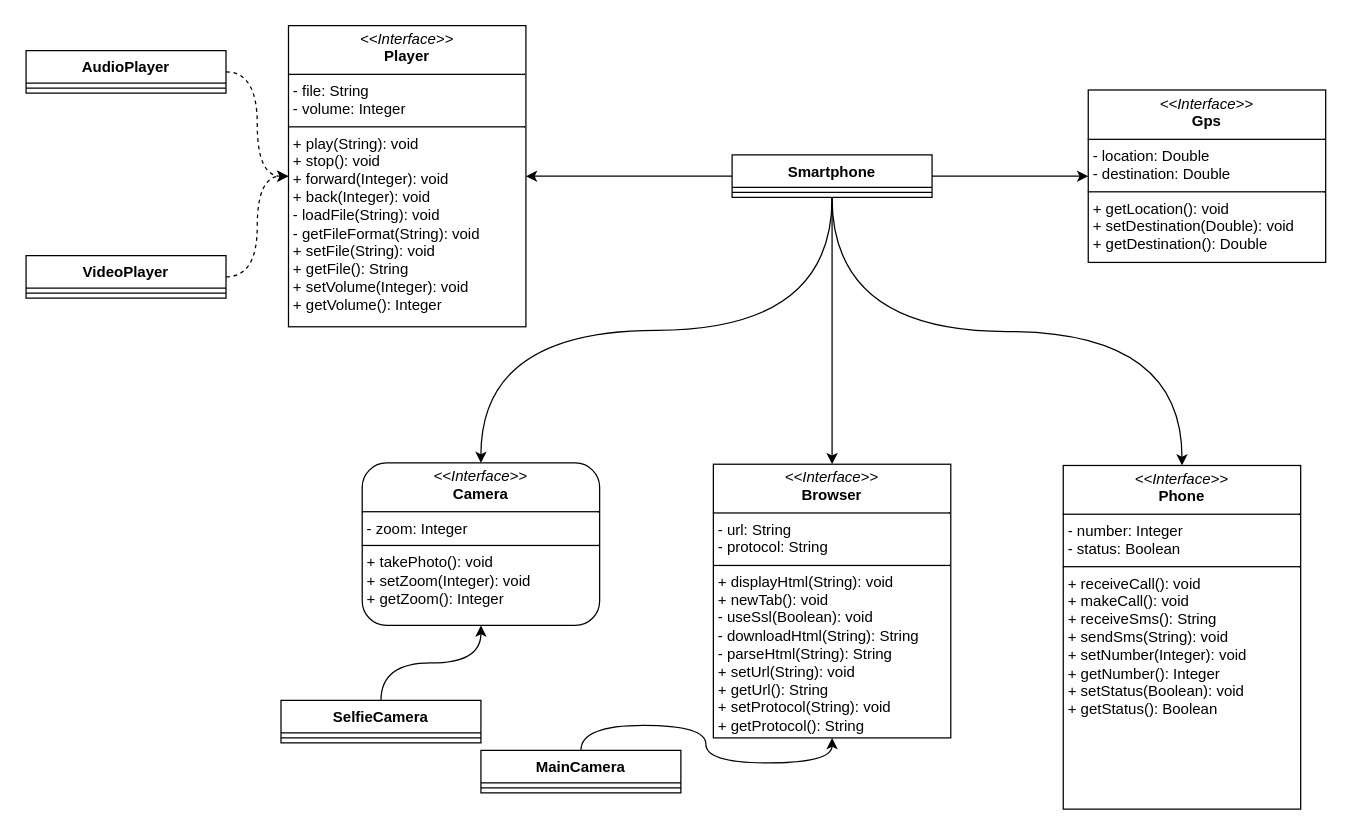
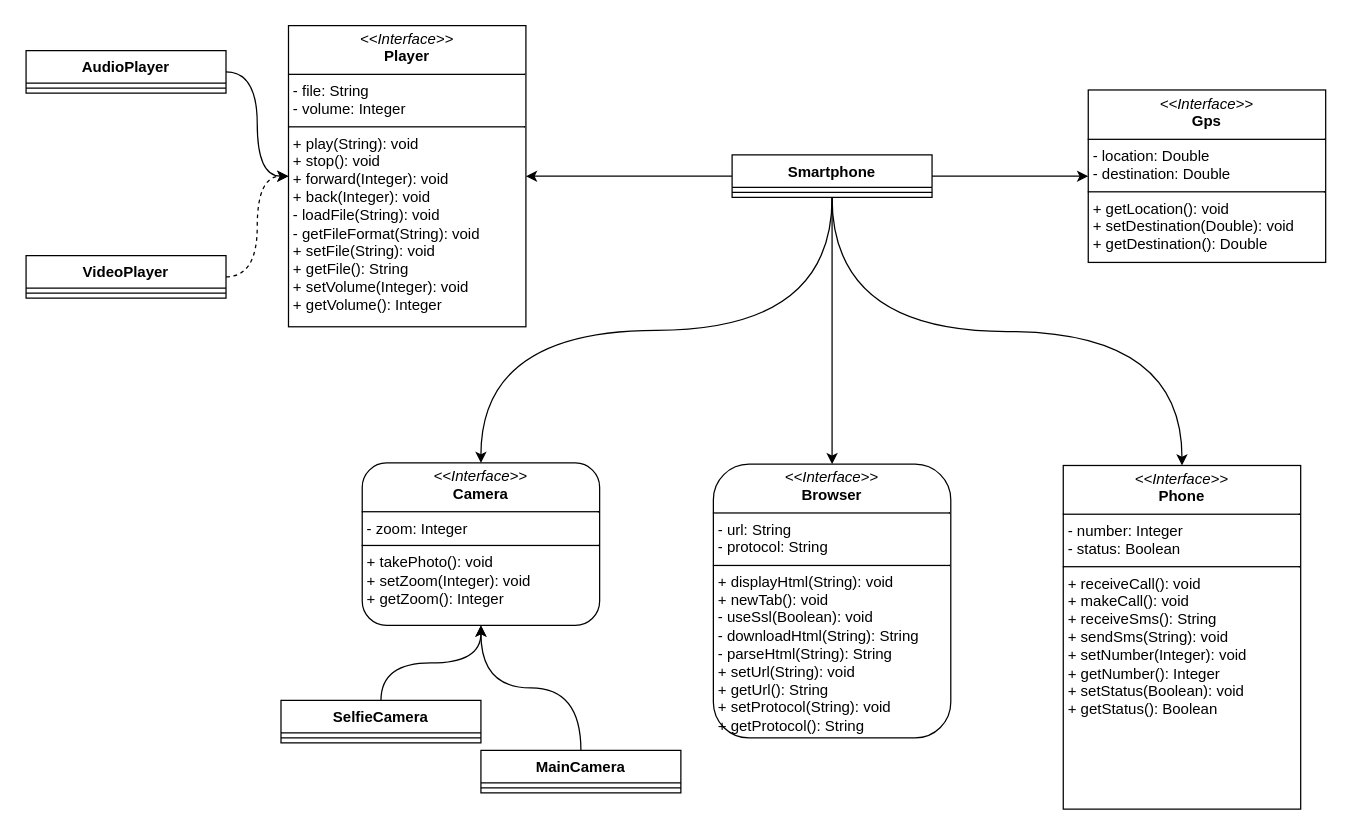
(257, 119) -> (257, 119)
(832, 601) -> (832, 601)
(705, 743) -> (537, 689)
